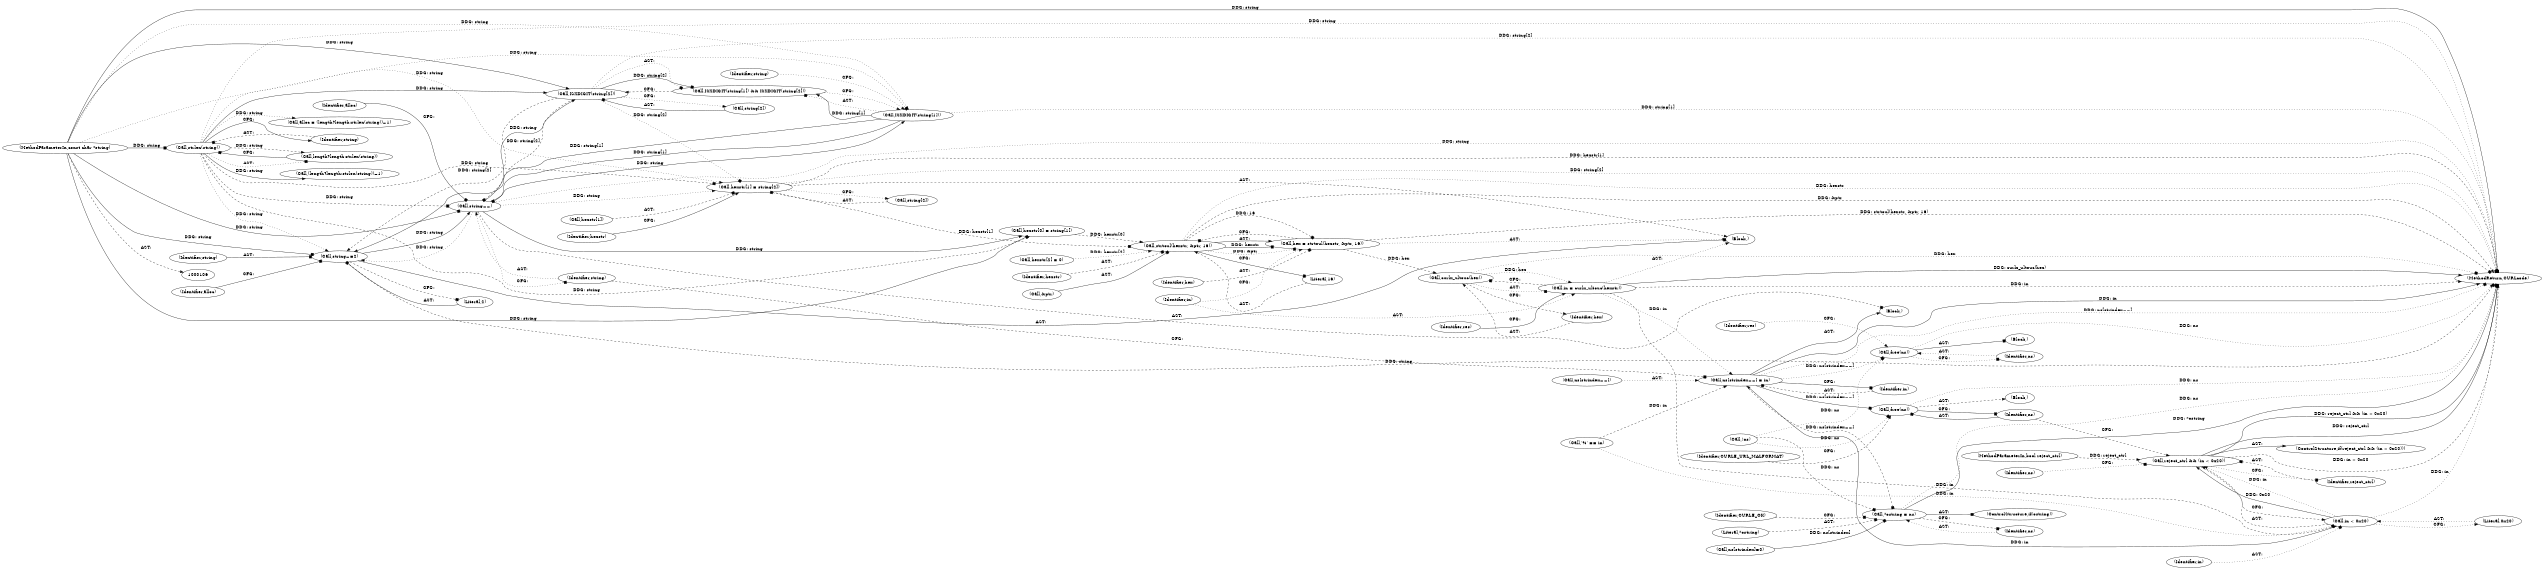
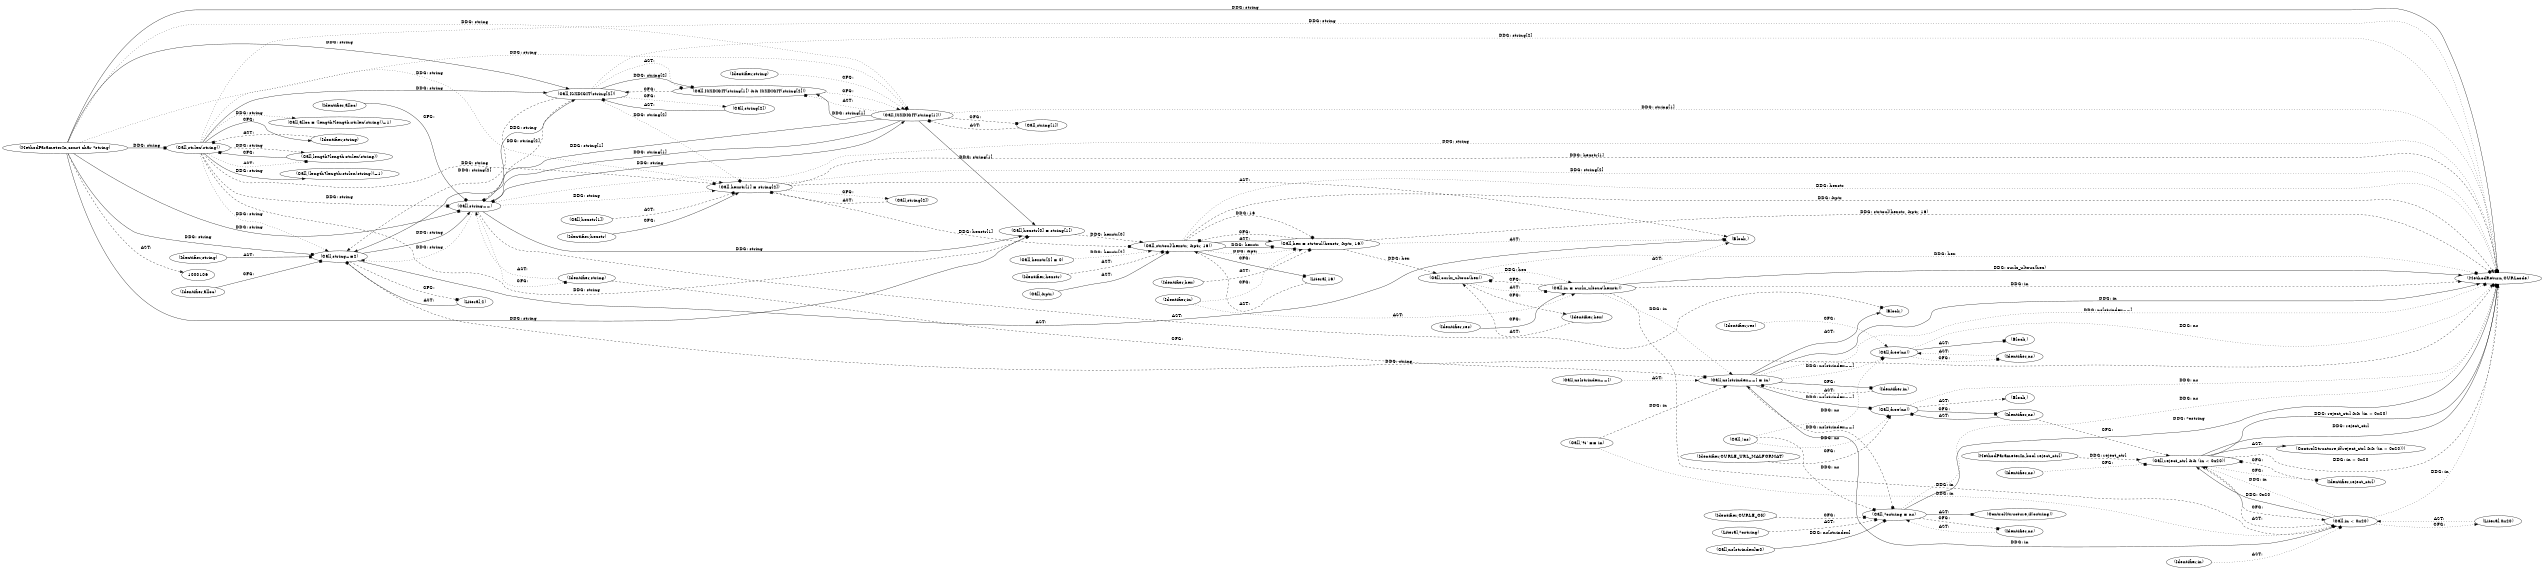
none -> (1042, 125)
none -> (979, 175)
(2258, 460) -> (2258, 460)
